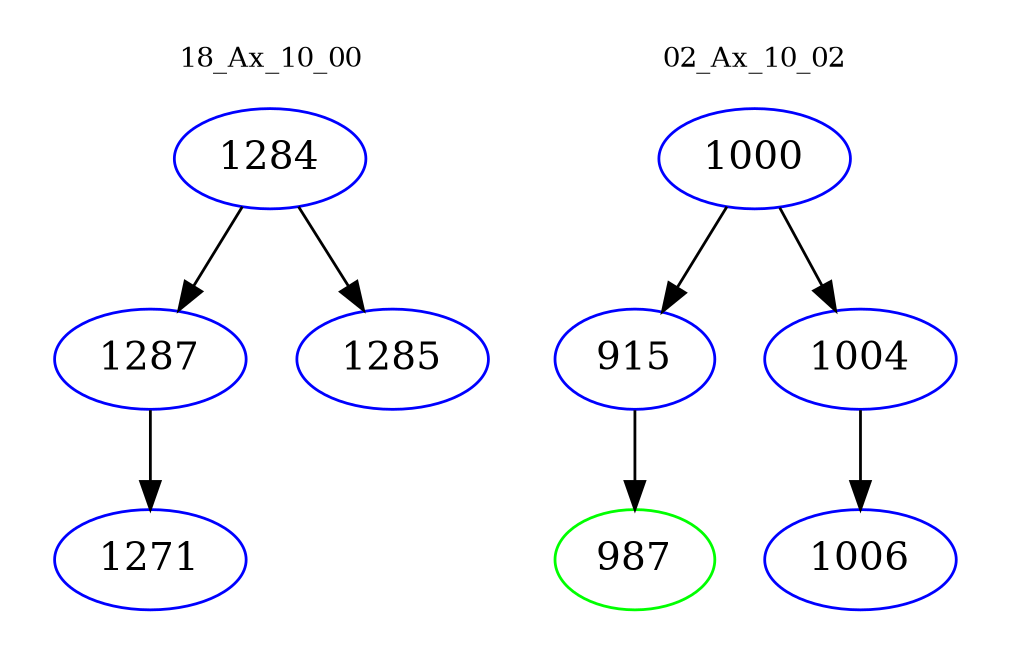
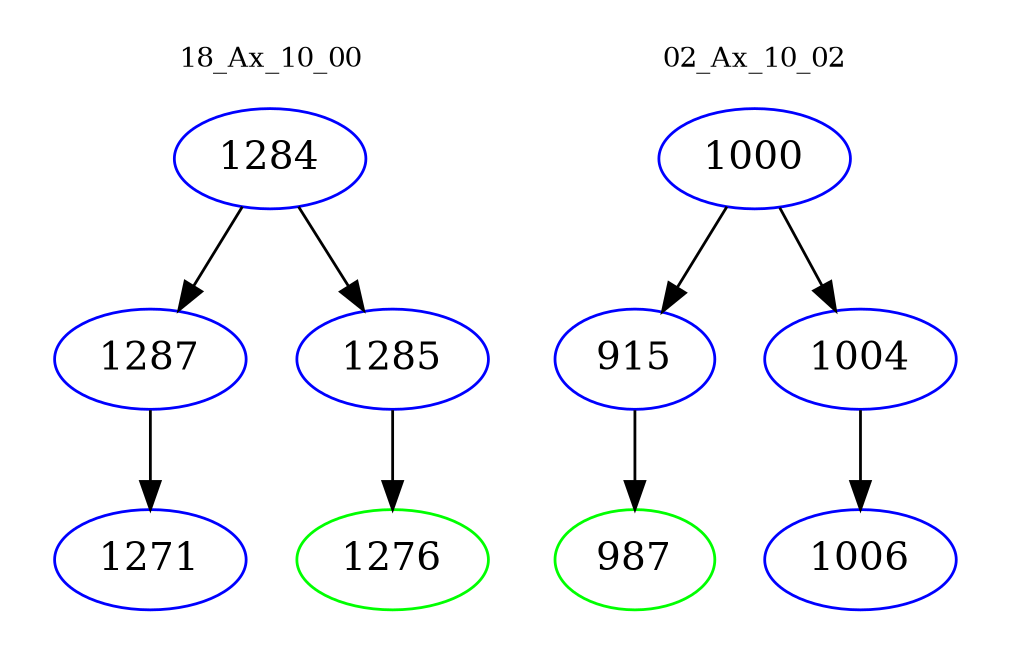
none -> (393, 560)
